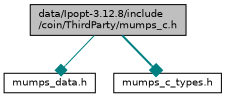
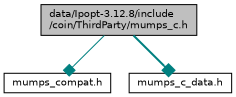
(50, 83) -> (57, 83)
(168, 83) -> (180, 83)
